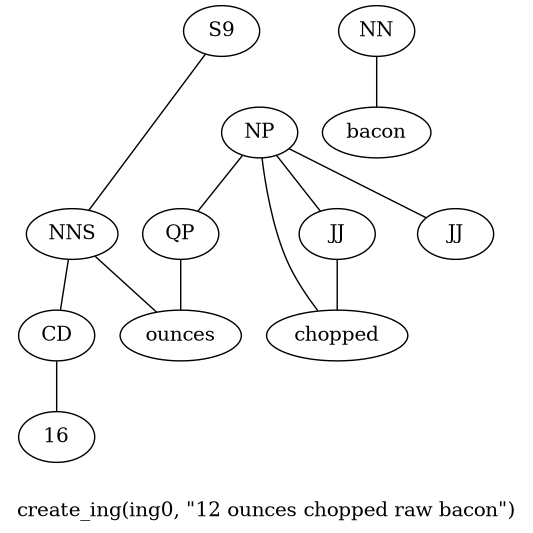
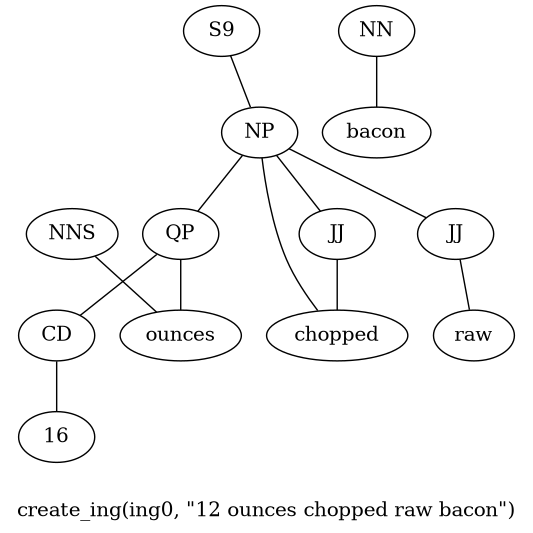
(147, 132) -> (241, 82)
(64, 285) -> (115, 288)
none -> (474, 336)
